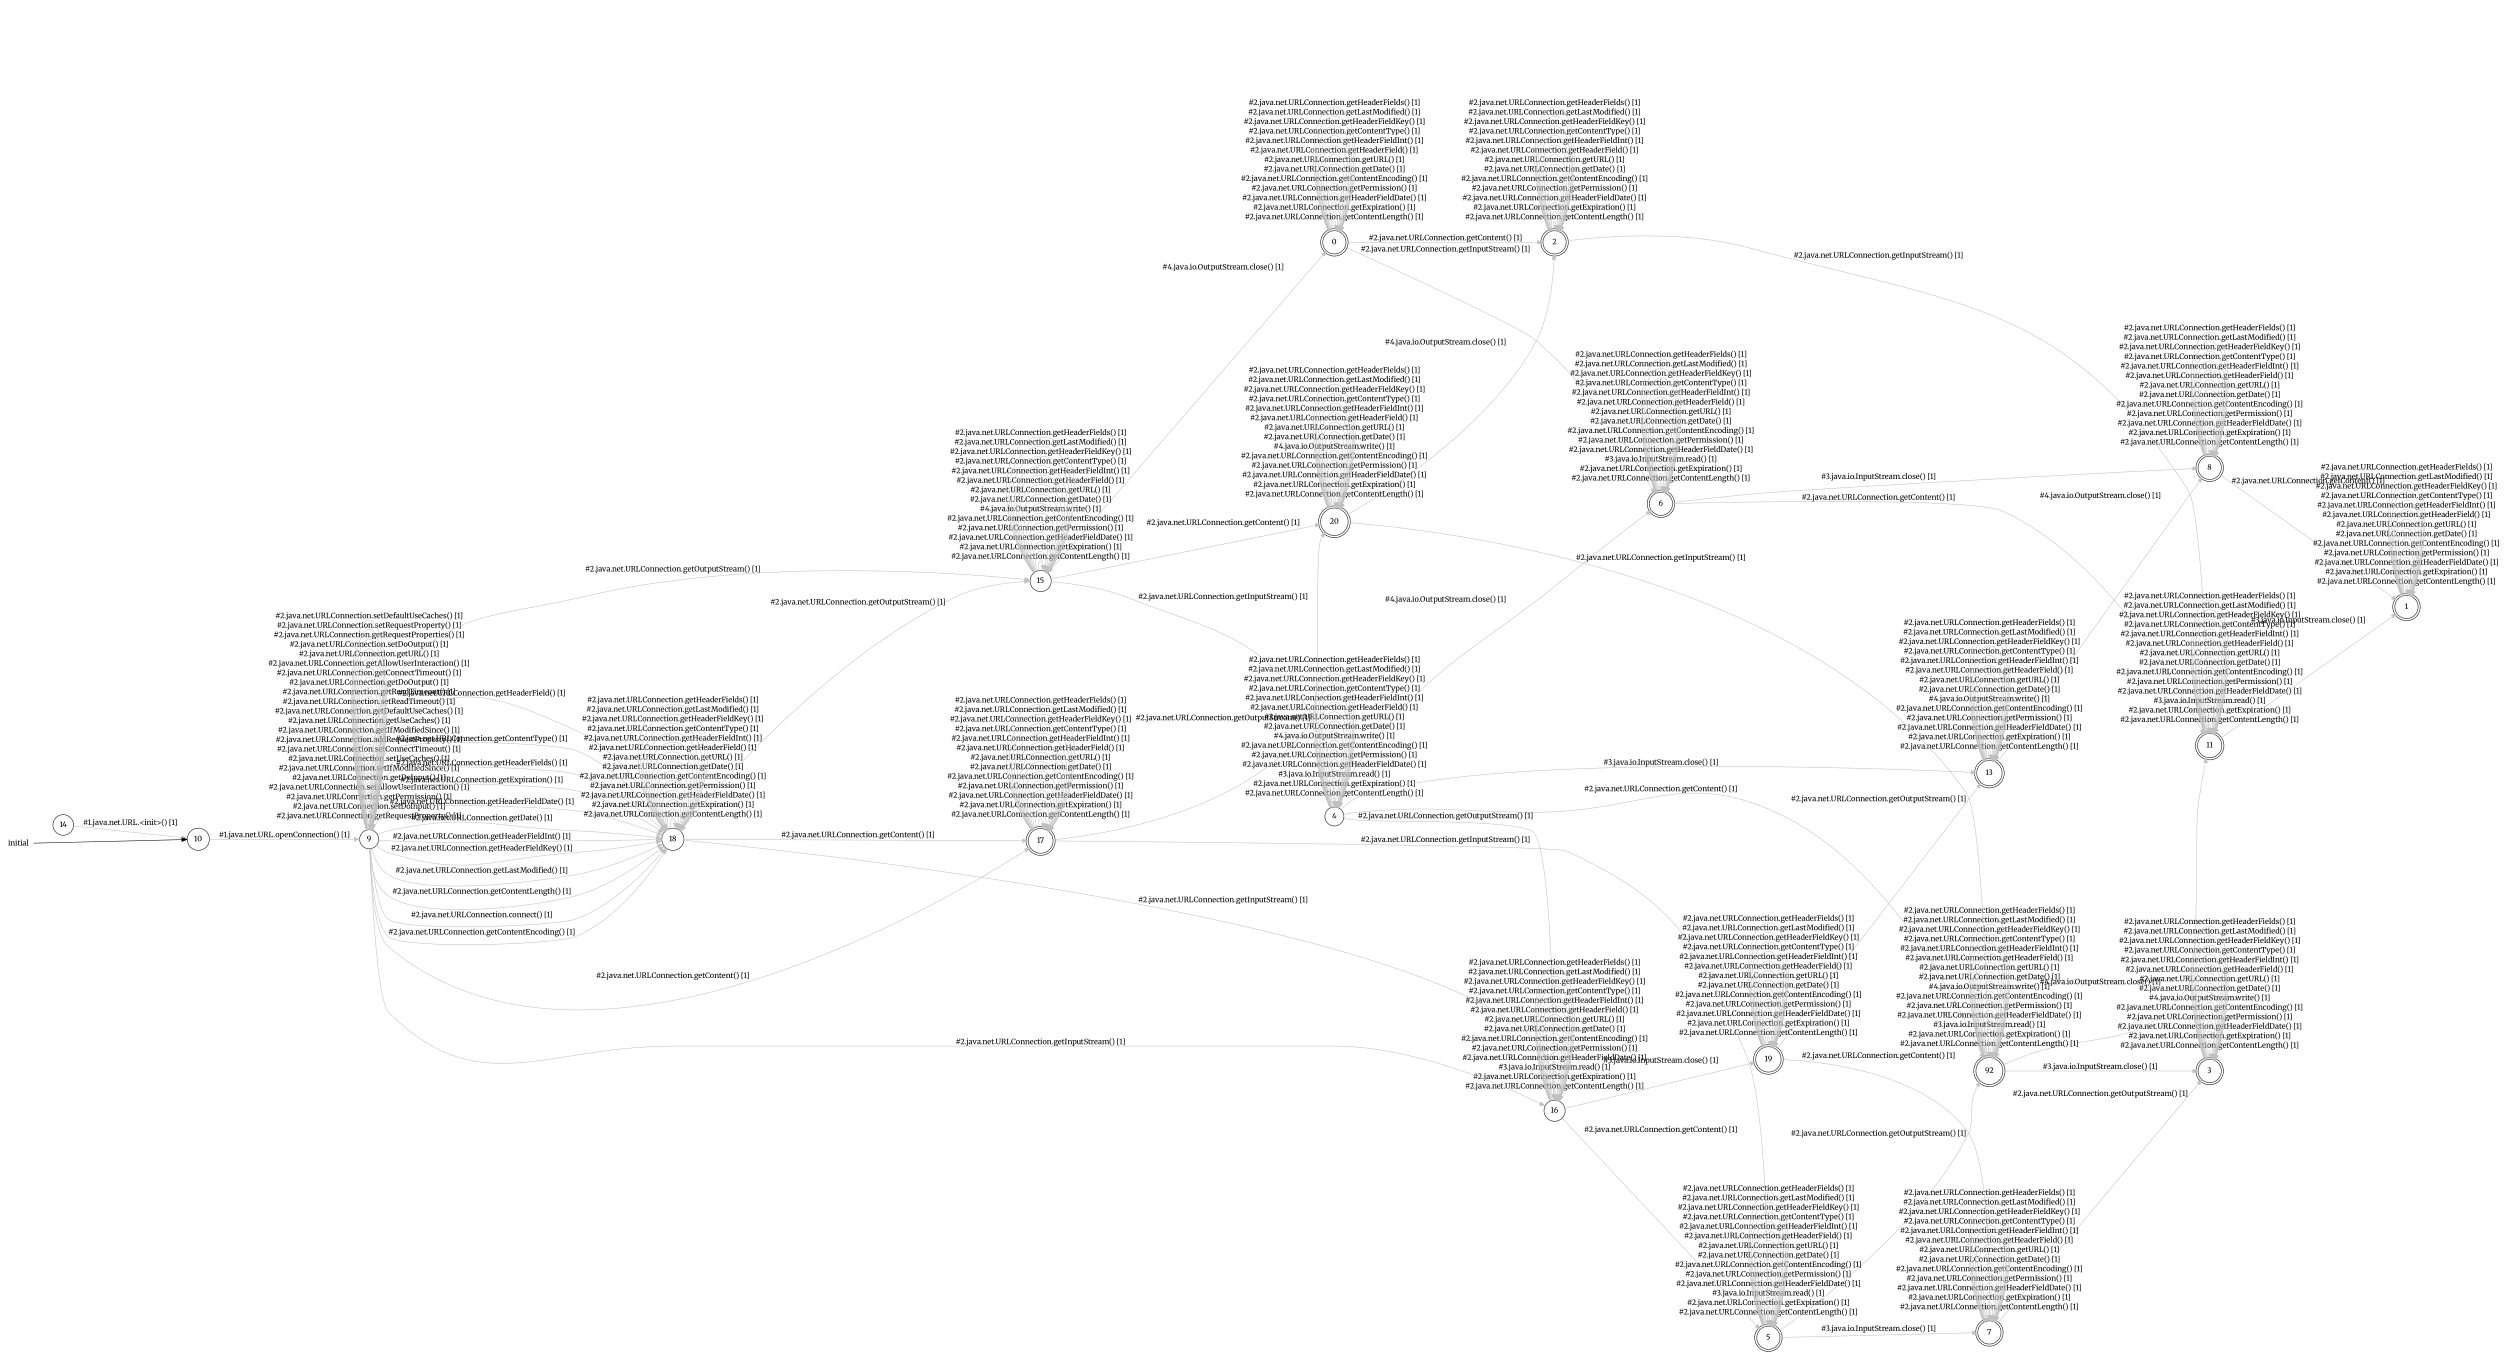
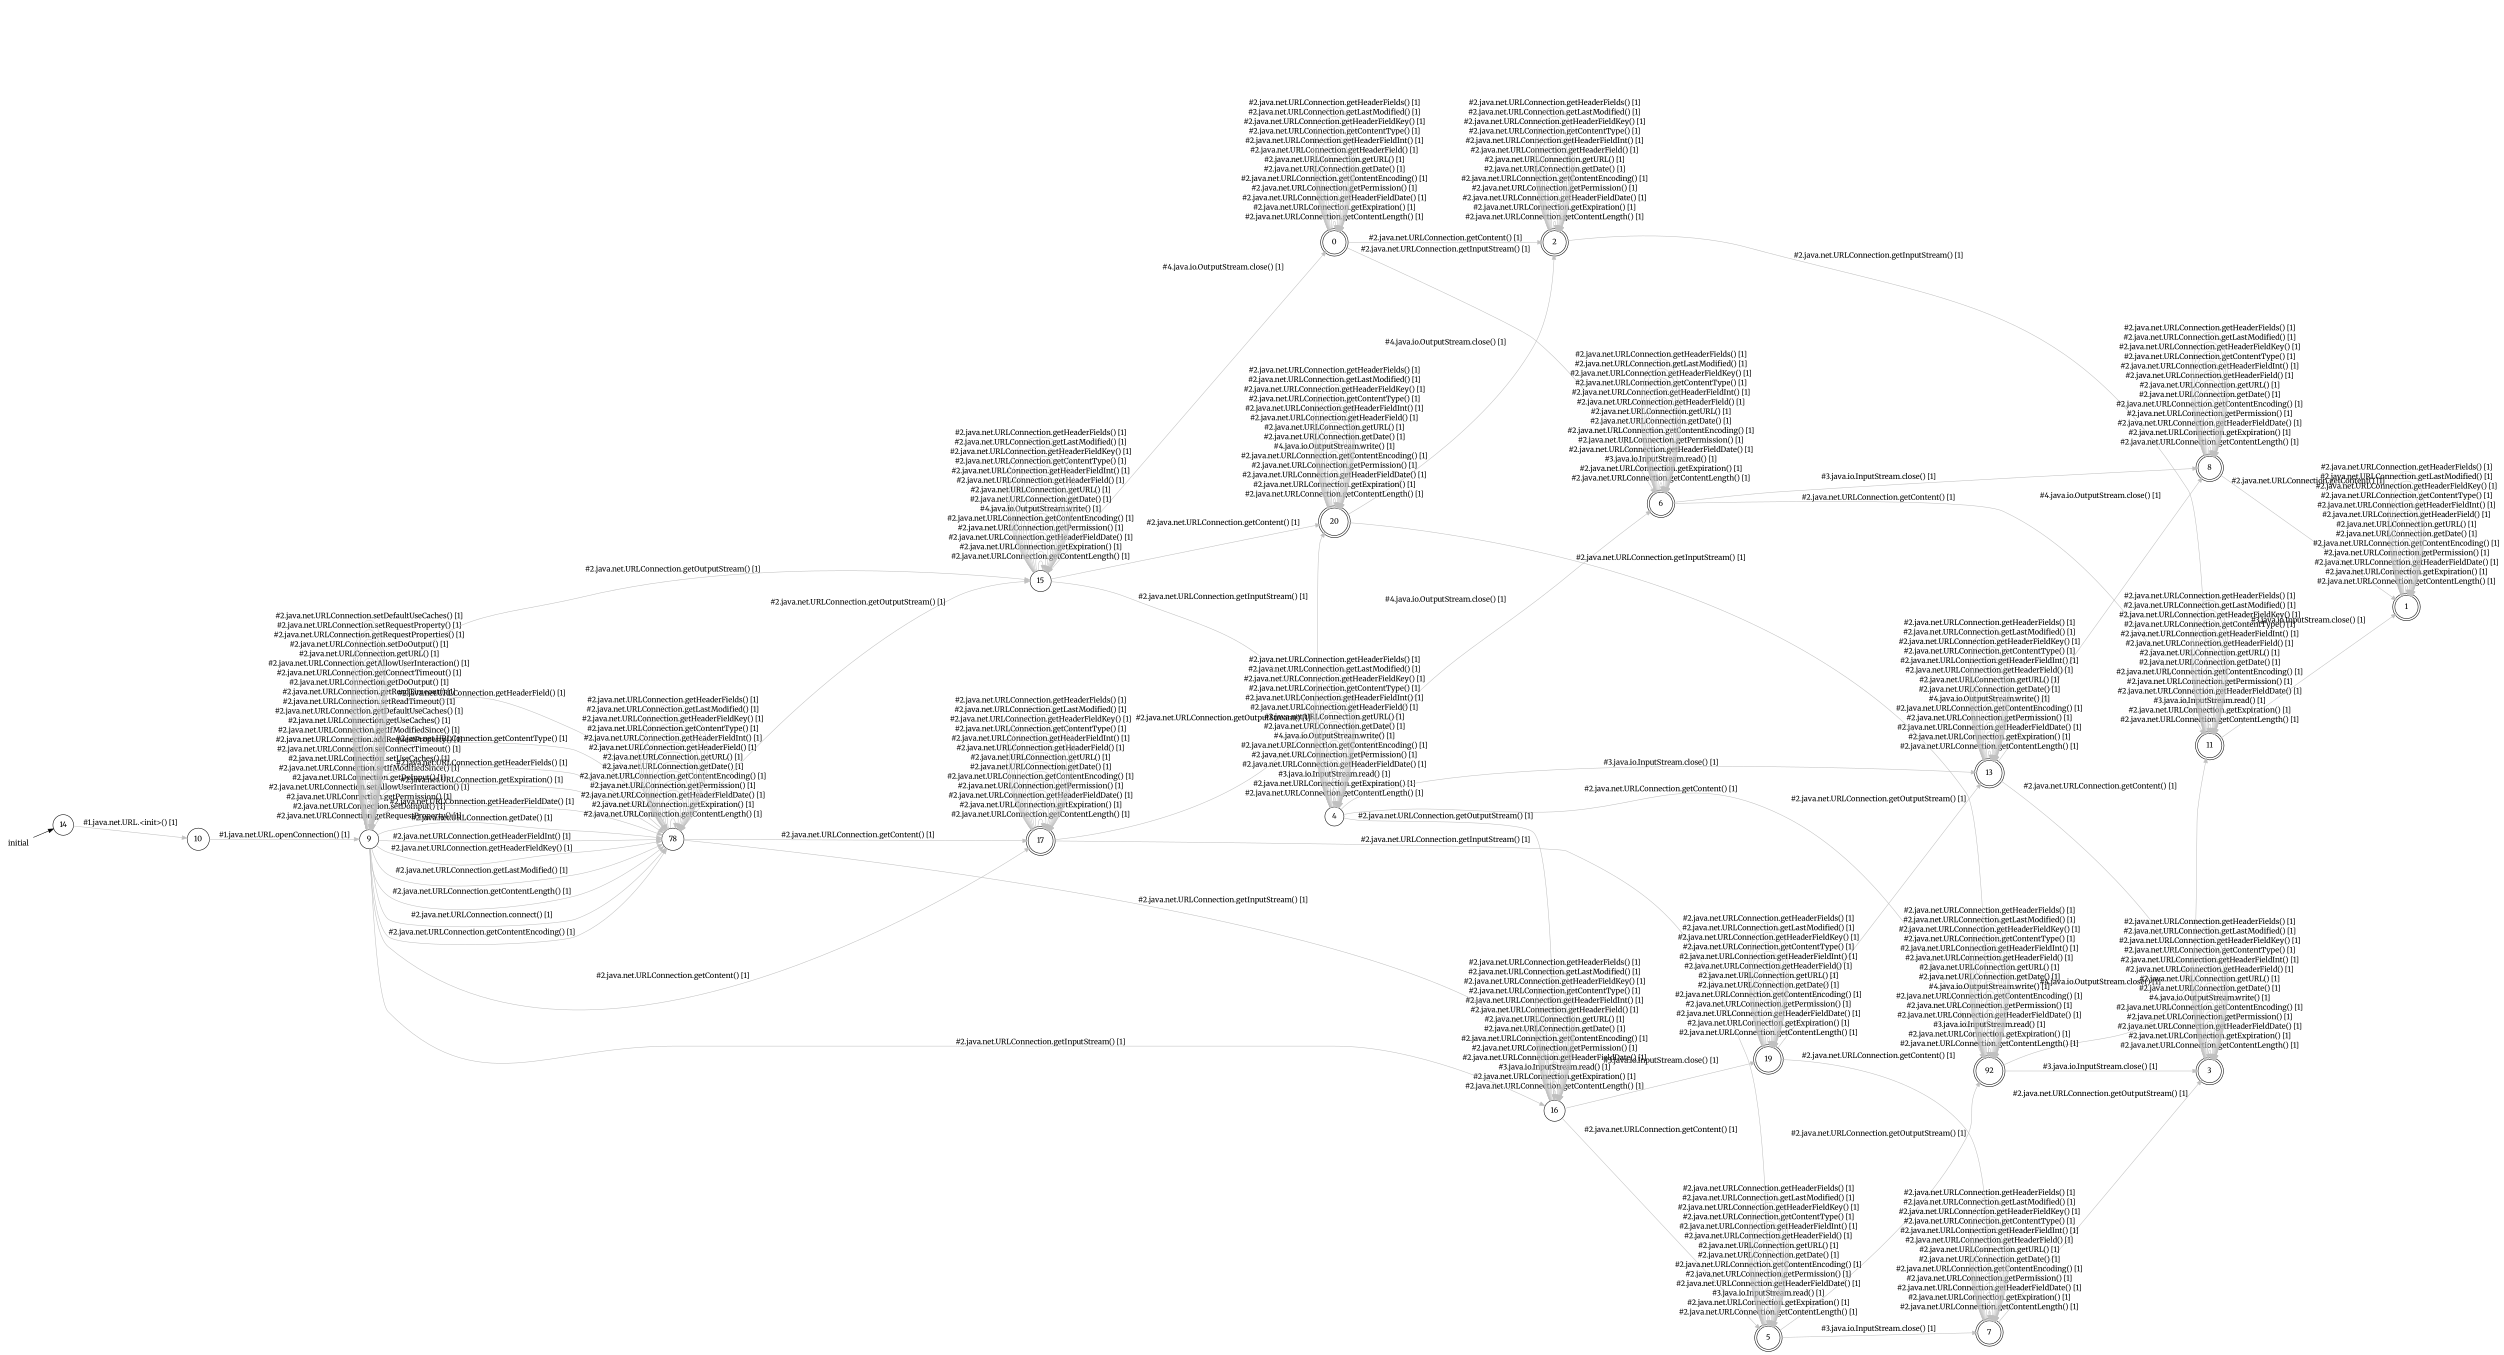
(673, 839) -> (673, 839)
(108, 841) -> (41, 834)
none -> (2132, 898)
